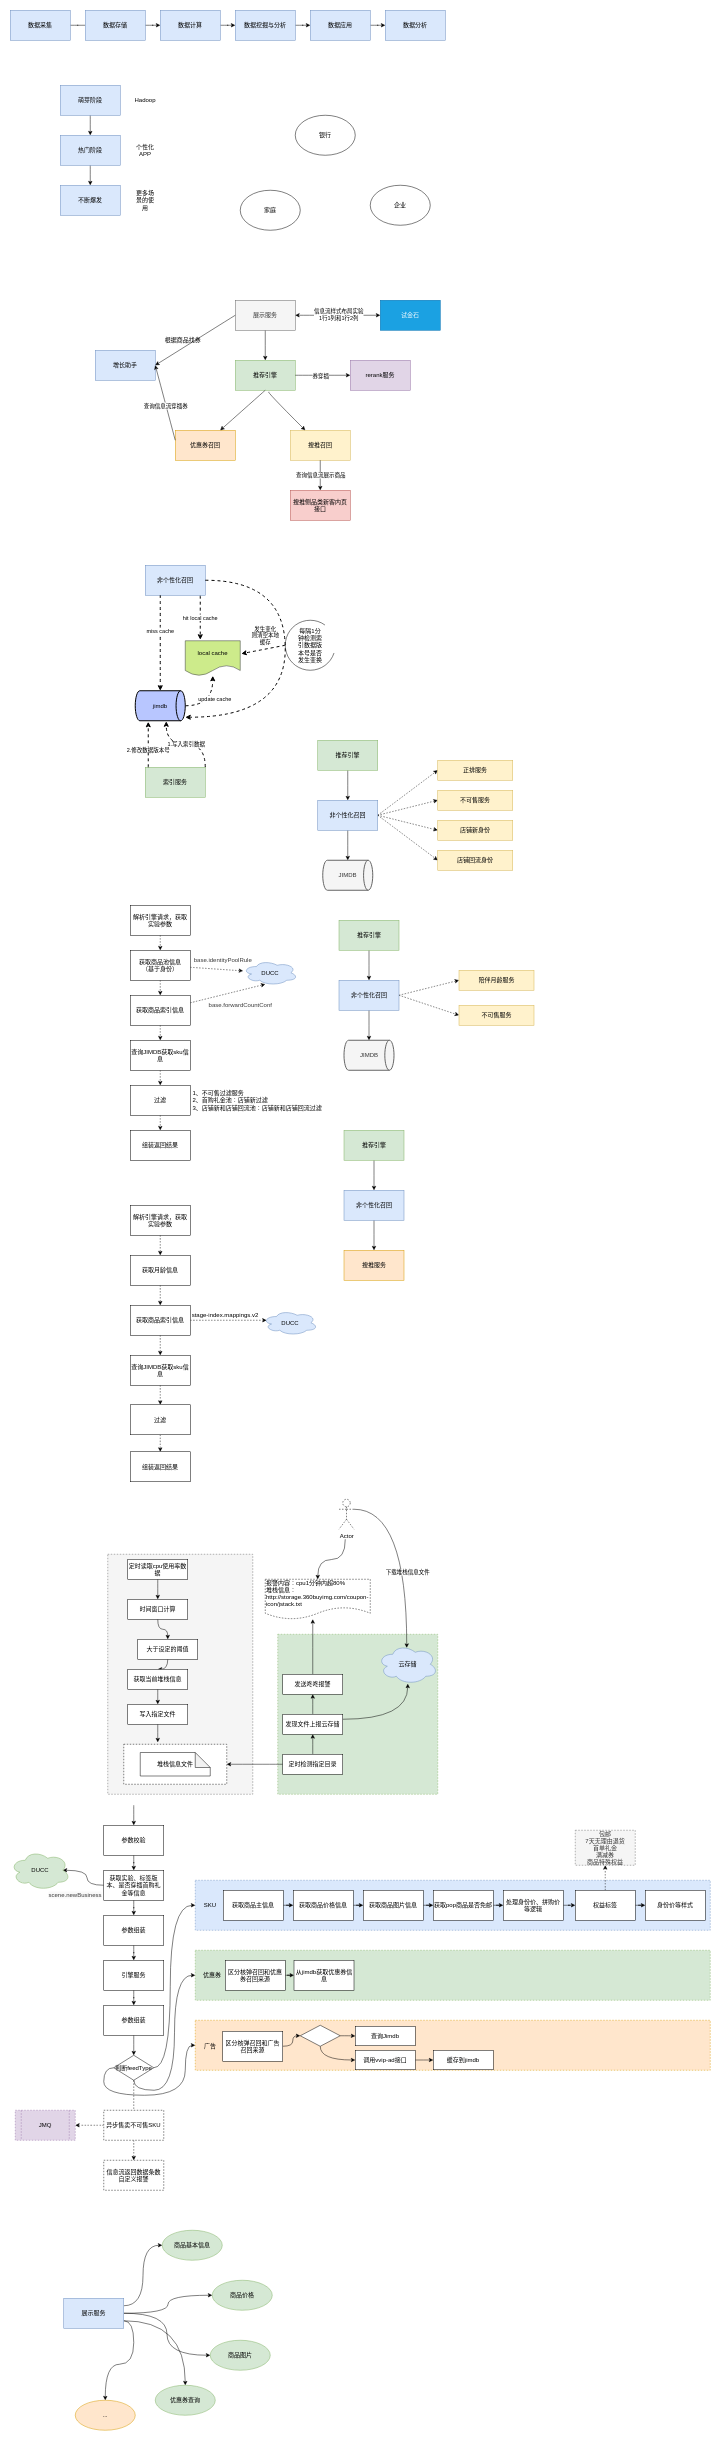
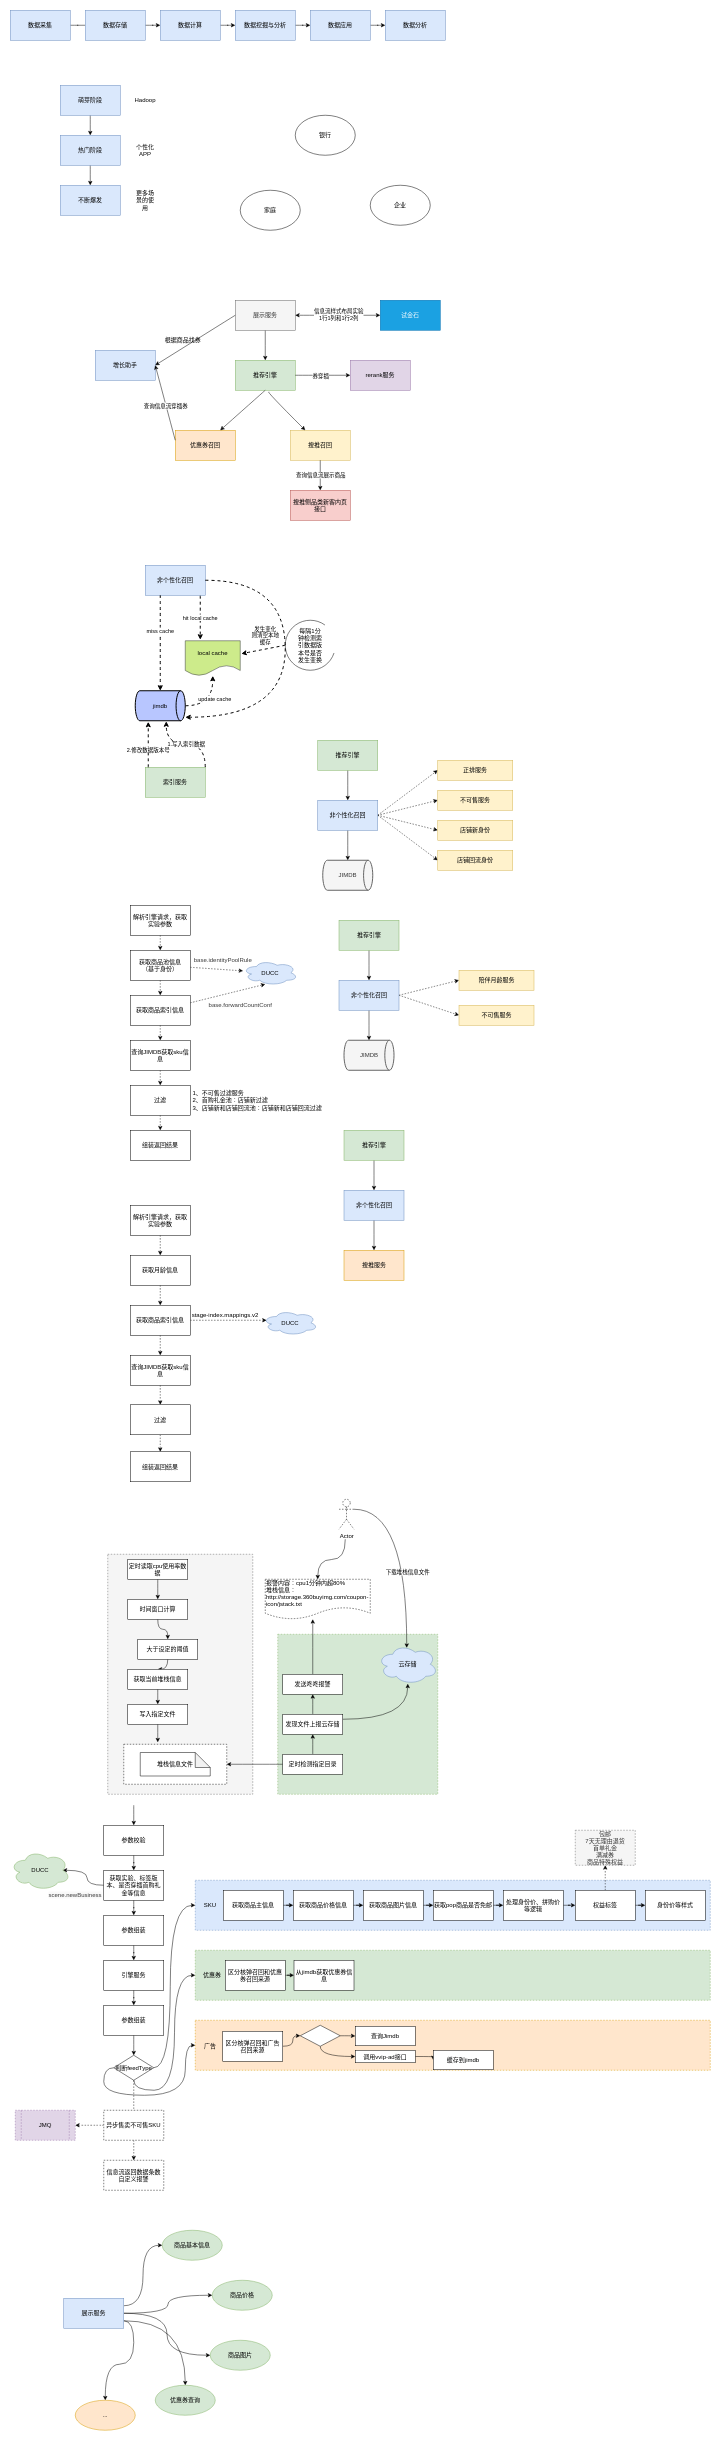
(385, 2060) -> (385, 2057)
